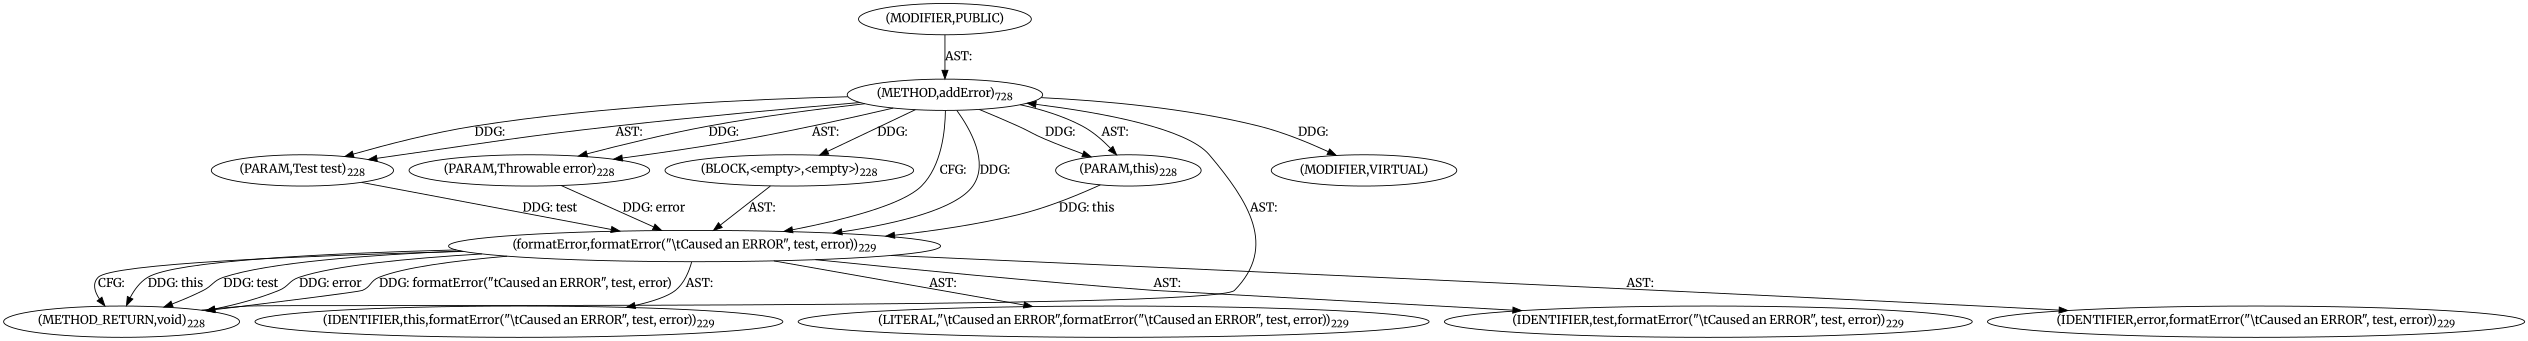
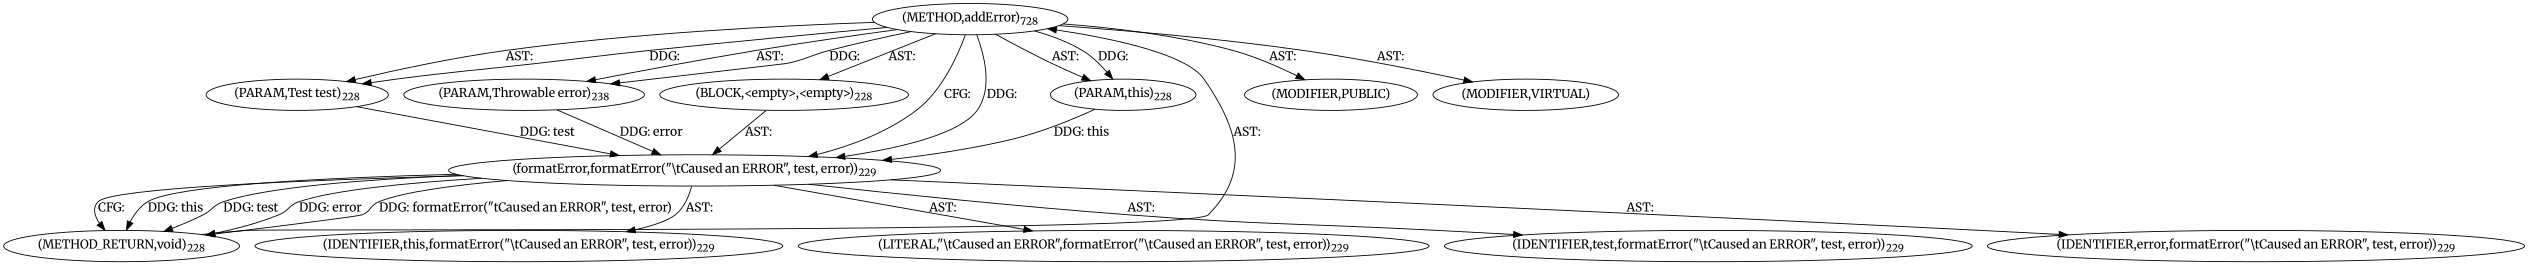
(945, 53) -> (1206, 44)
(894, 133) -> (904, 57)
(1315, 133) -> (1392, 57)
(606, 169) -> (601, 93)
